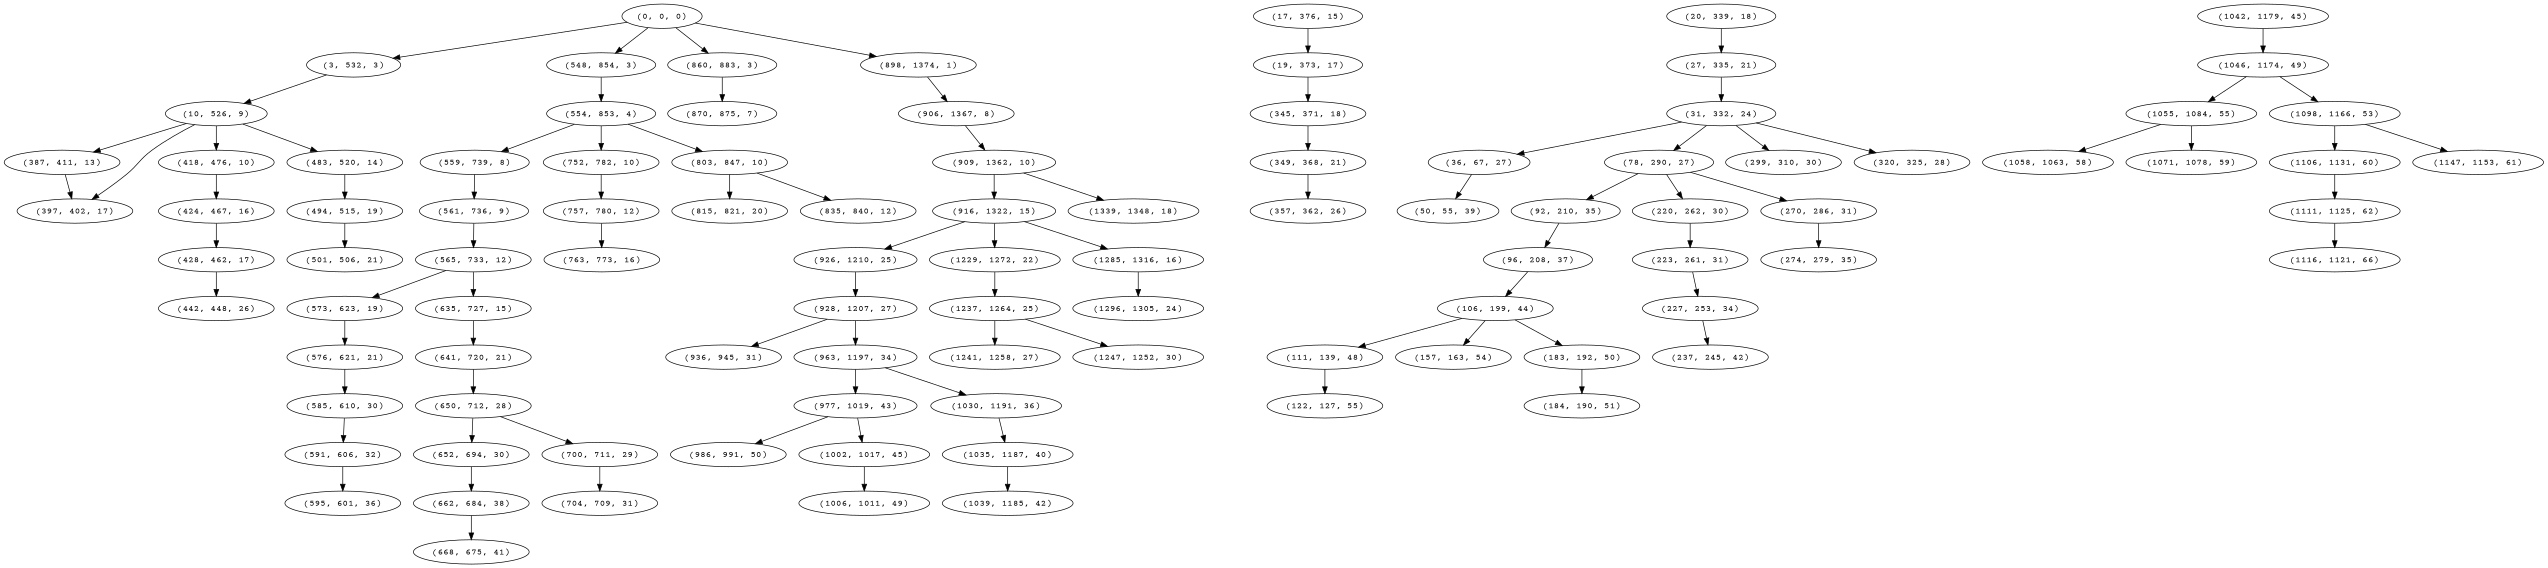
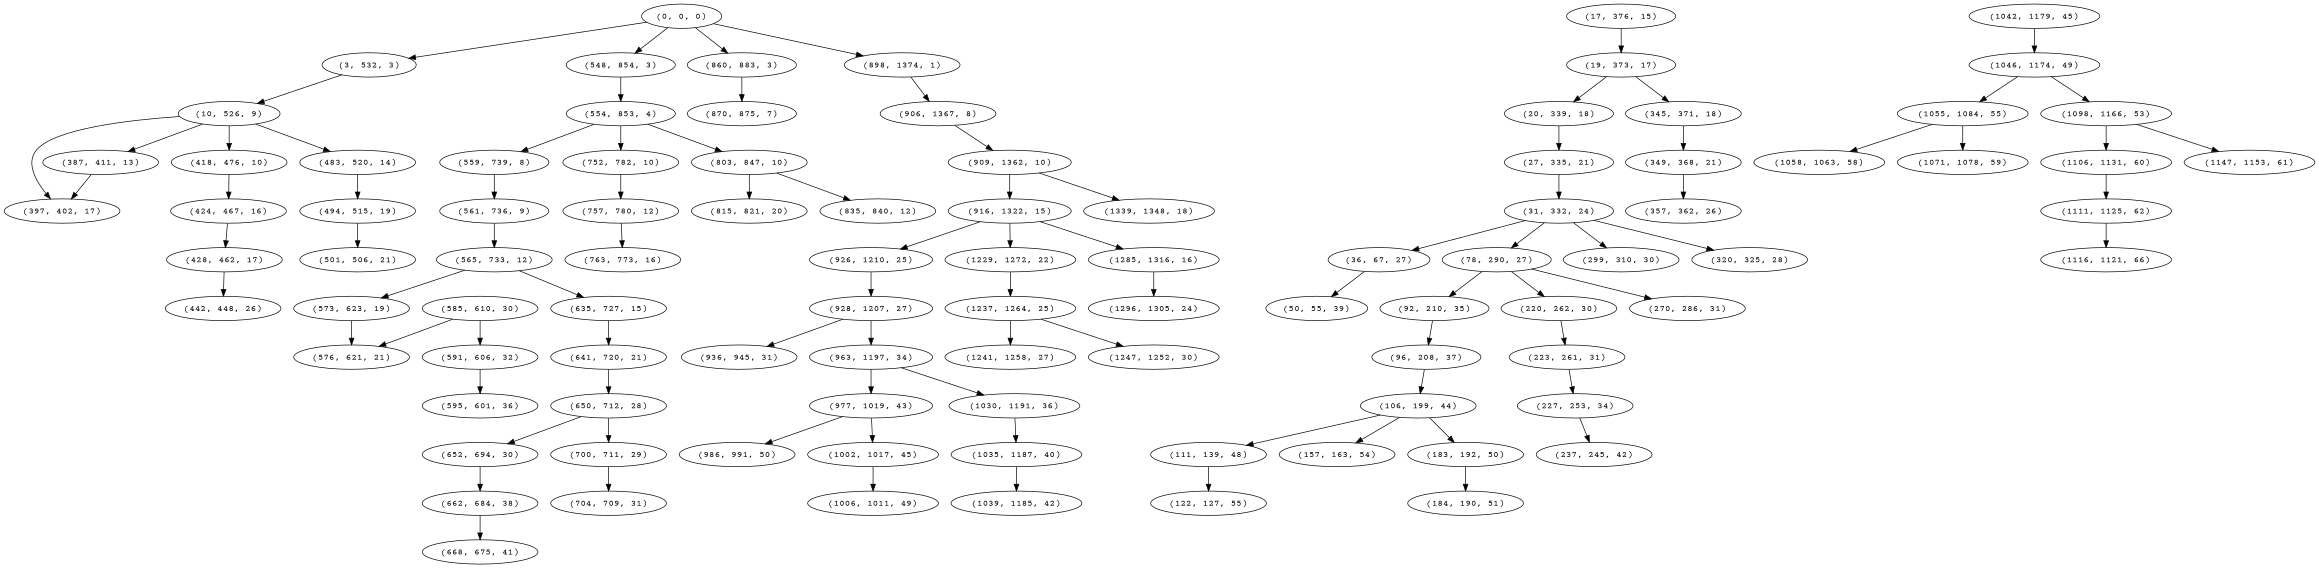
none -> (1593, 87)
(1819, 260) -> none
(345, 378) -> (419, 332)
